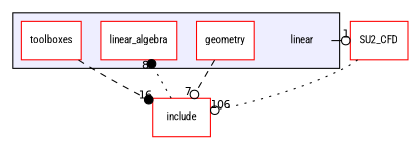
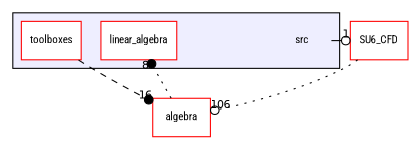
(225, 41) -> none
(302, 41) -> (302, 41)
(379, 41) -> (379, 41)
(182, 117) -> (182, 117)
